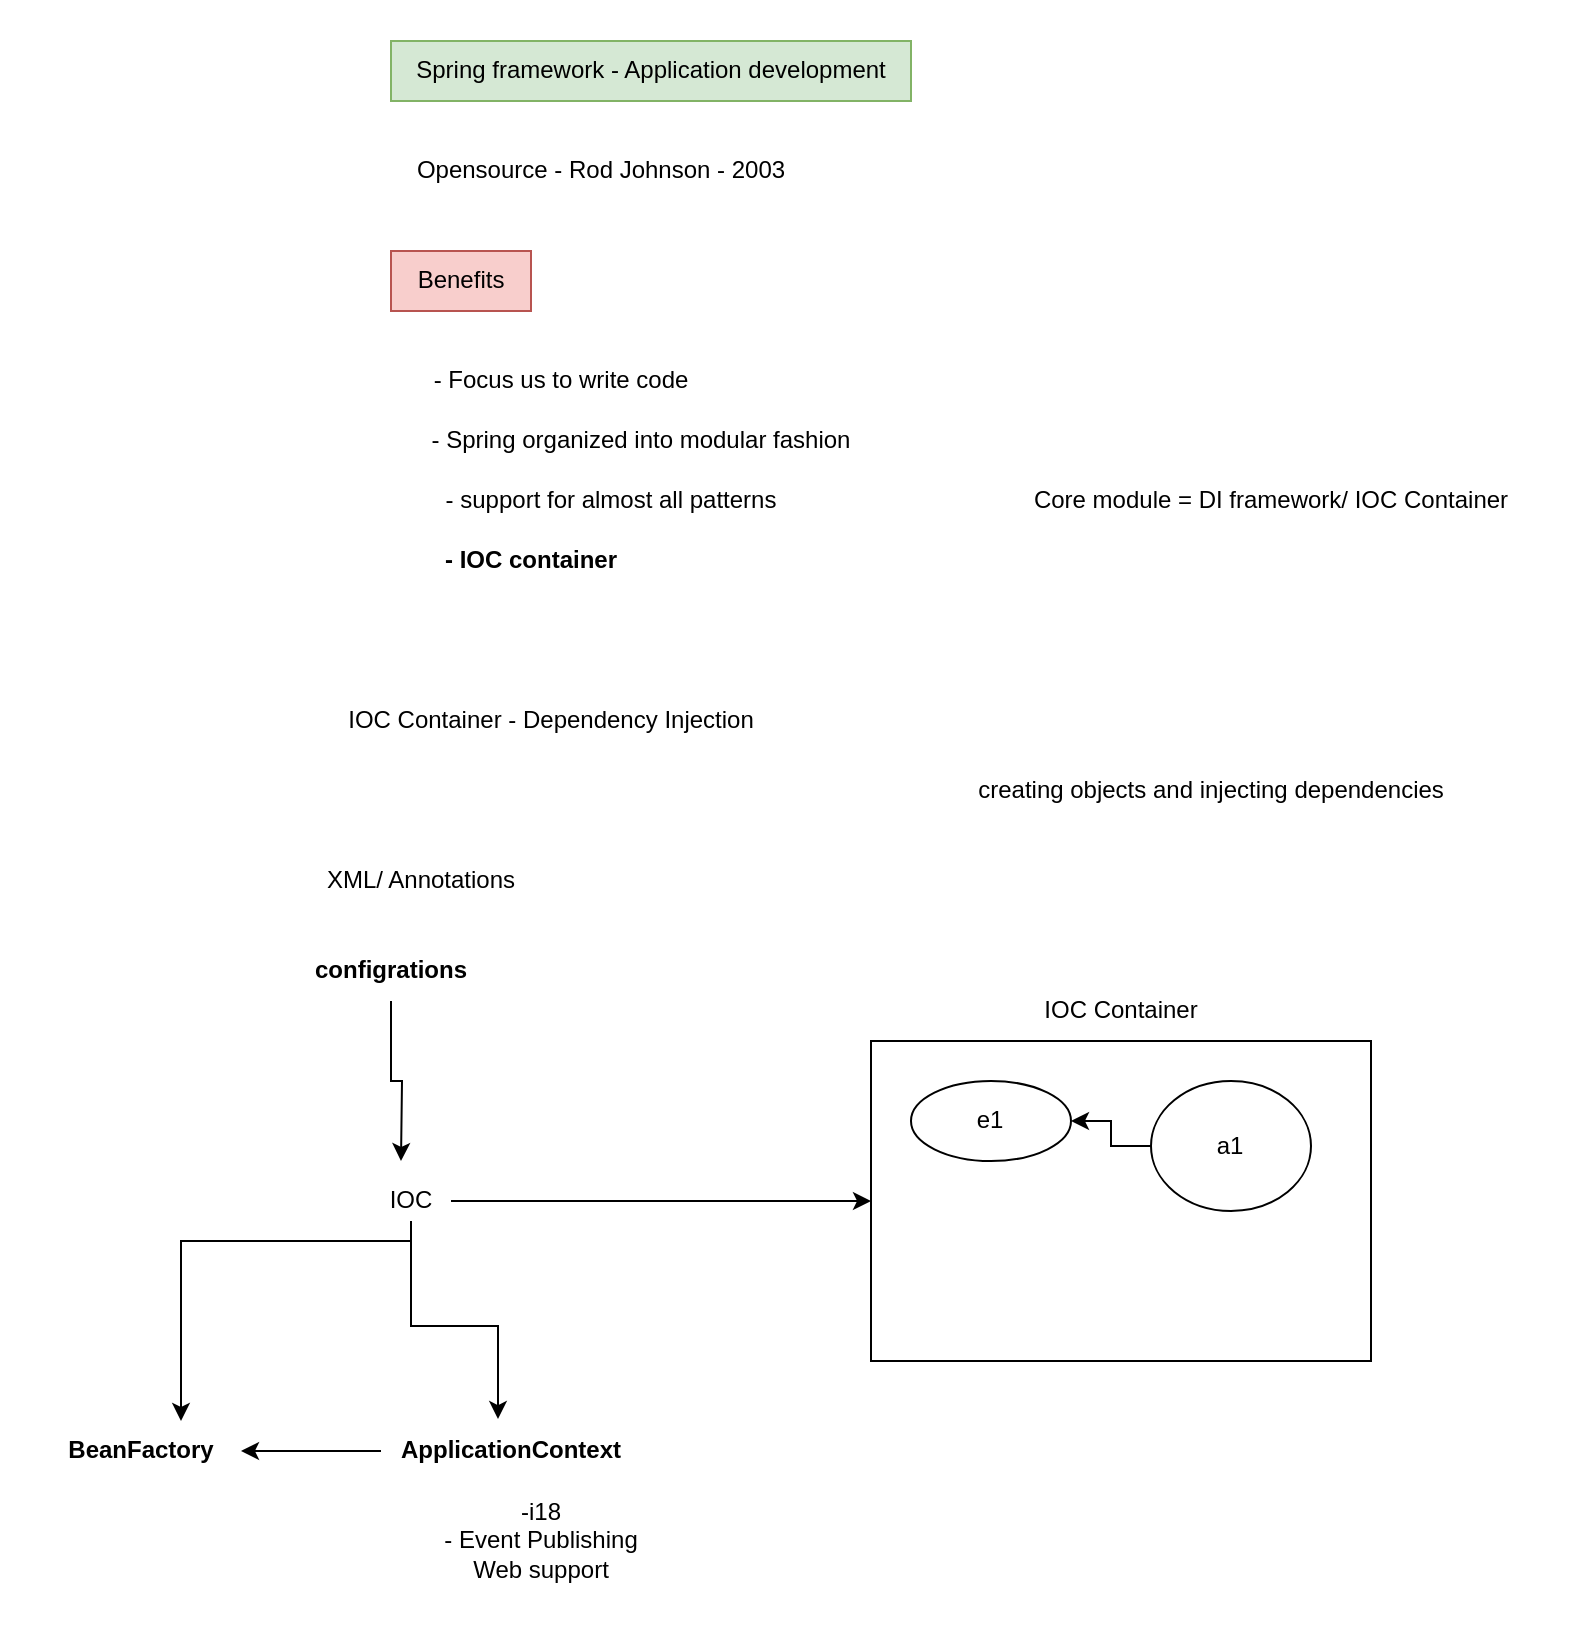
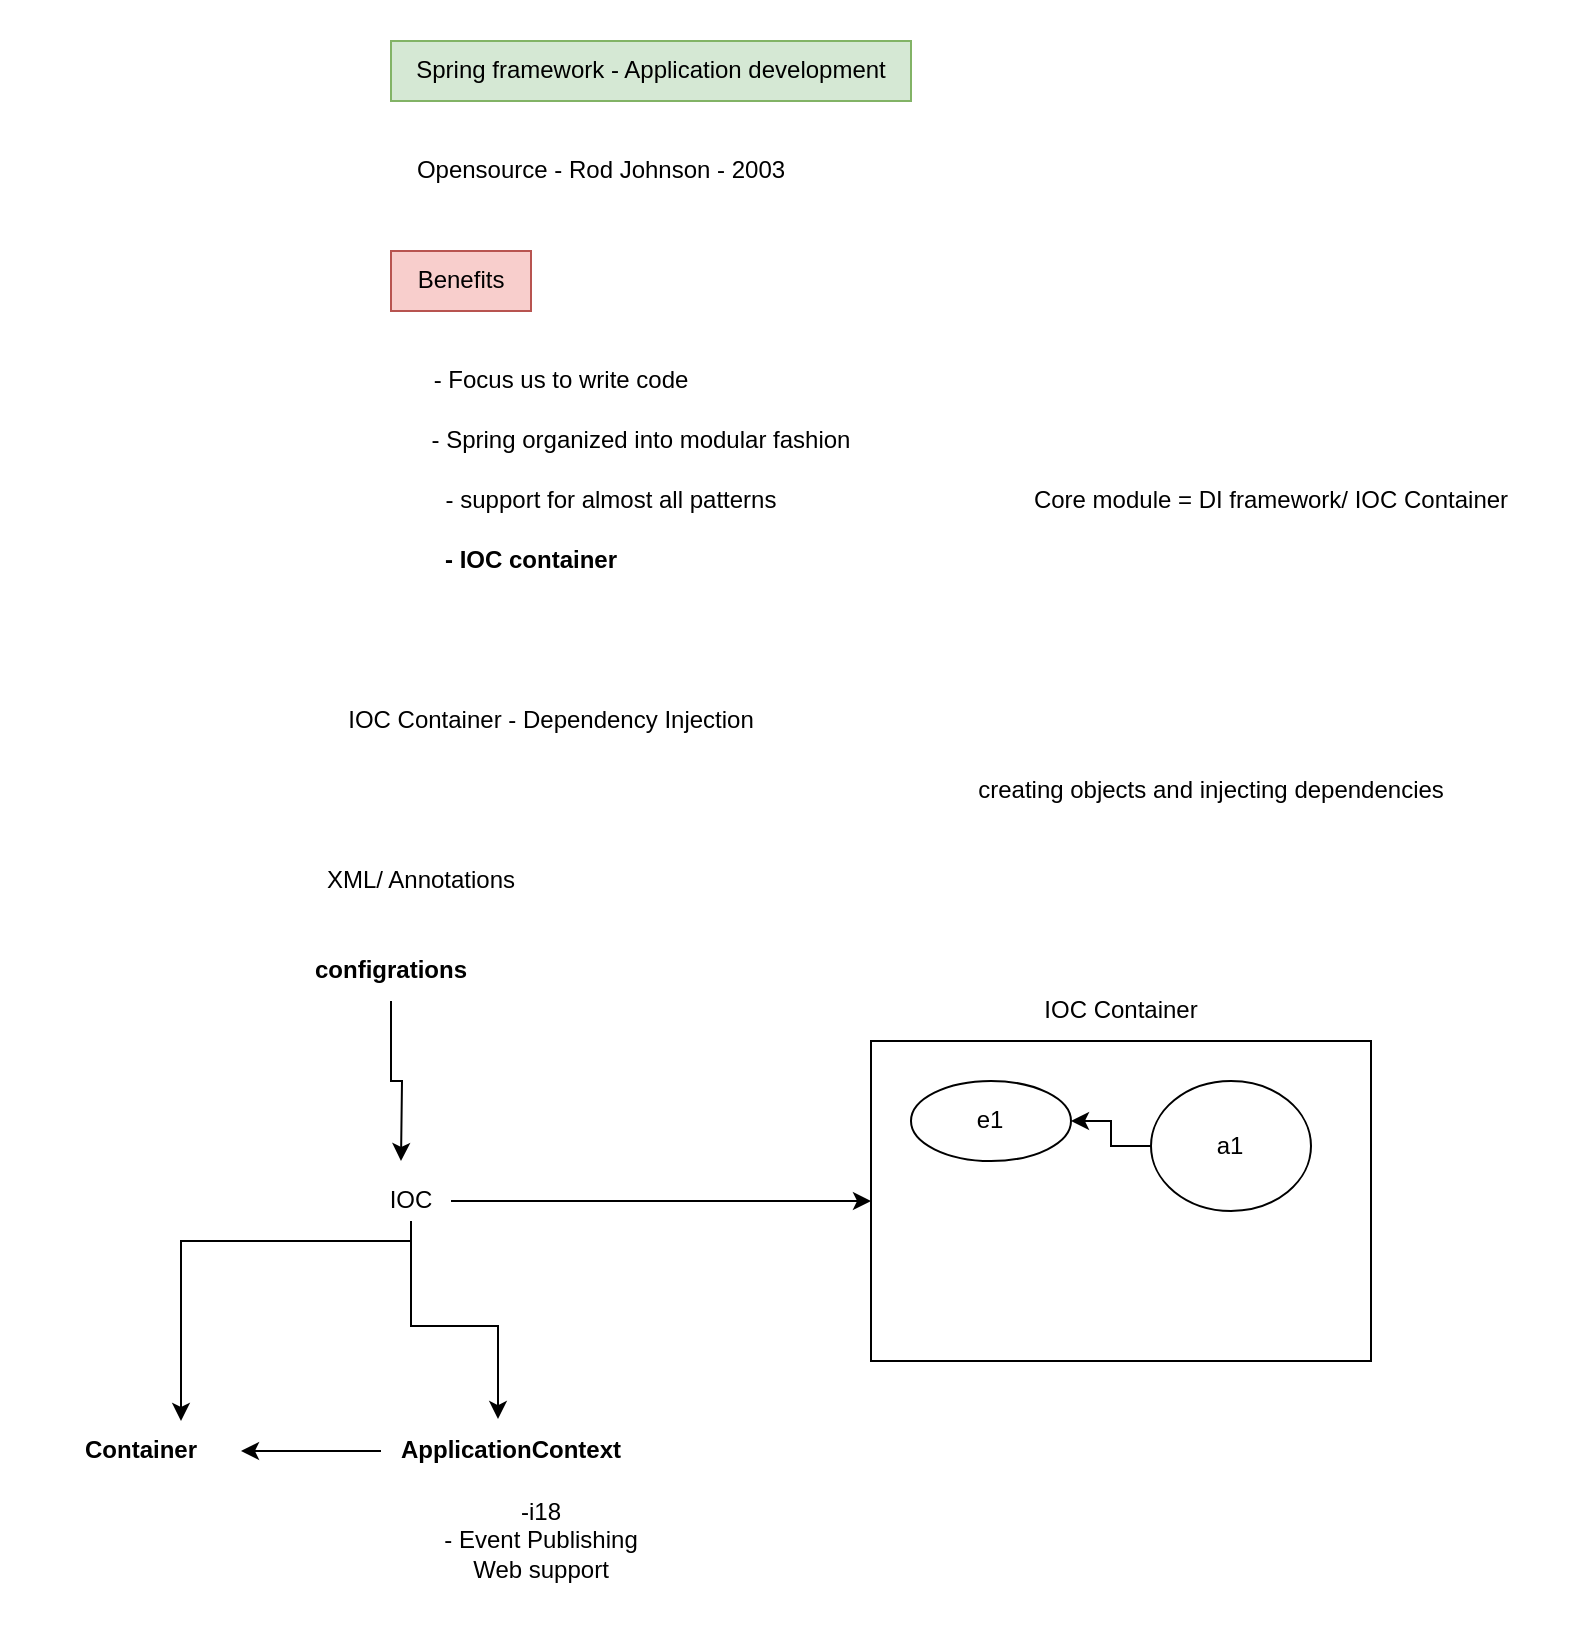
(142, 1451) -> (142, 1451)
